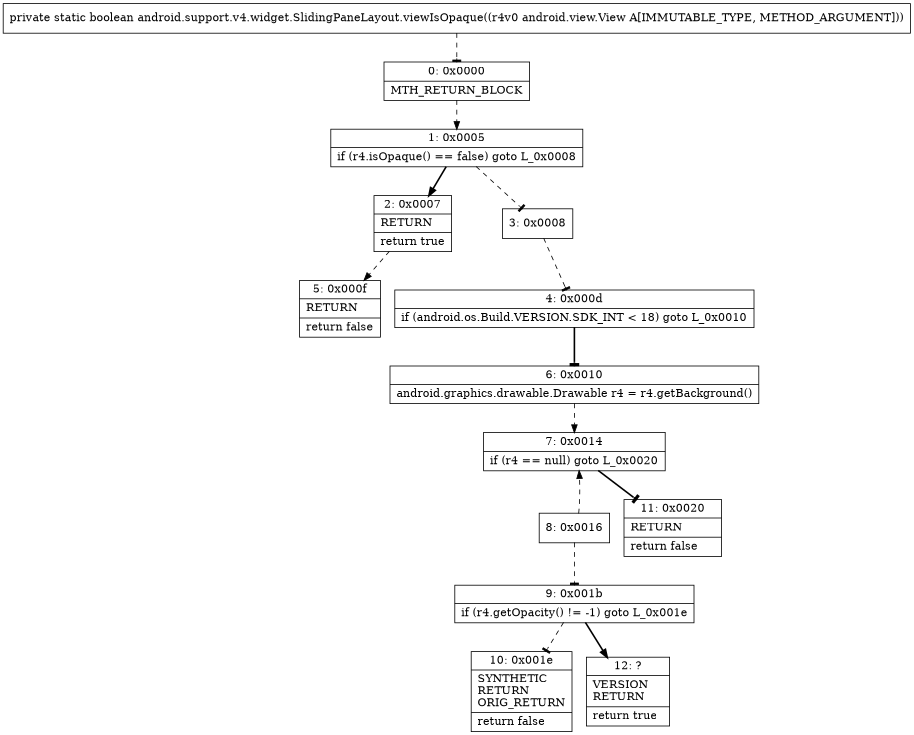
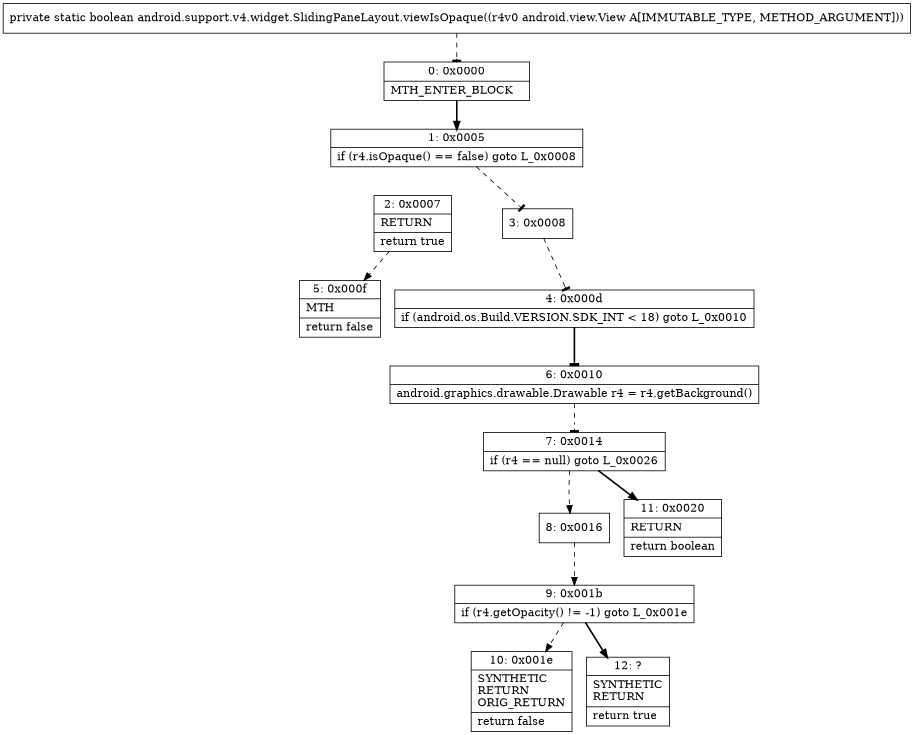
(457, 90) -> (452, 90)
(457, 111) -> (457, 111)
(440, 178) -> none
(332, 308) -> (320, 308)
(574, 414) -> (574, 414)
(574, 461) -> (574, 461)
(616, 484) -> (616, 484)
(580, 496) -> (569, 488)
(664, 546) -> (673, 546)
(574, 562) -> (574, 562)
(556, 635) -> (556, 635)
(621, 685) -> (628, 685)
